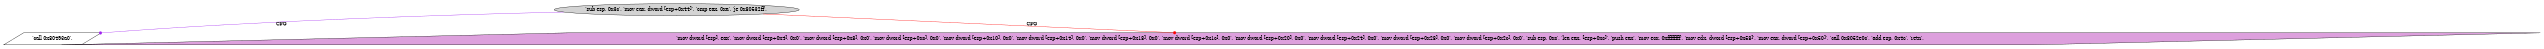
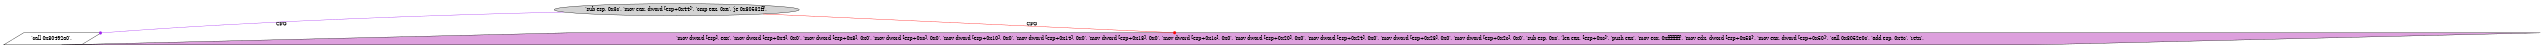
(52, 39) -> (52, 39)
